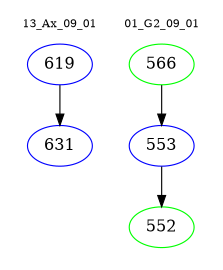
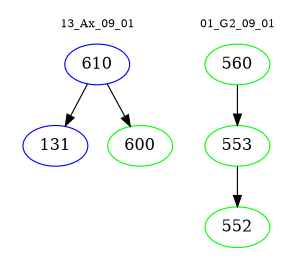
(60, 64) -> (97, 64)
(162, 64) -> (237, 64)
(60, 146) -> (55, 146)
none -> (140, 146)
(162, 146) -> (237, 146)
